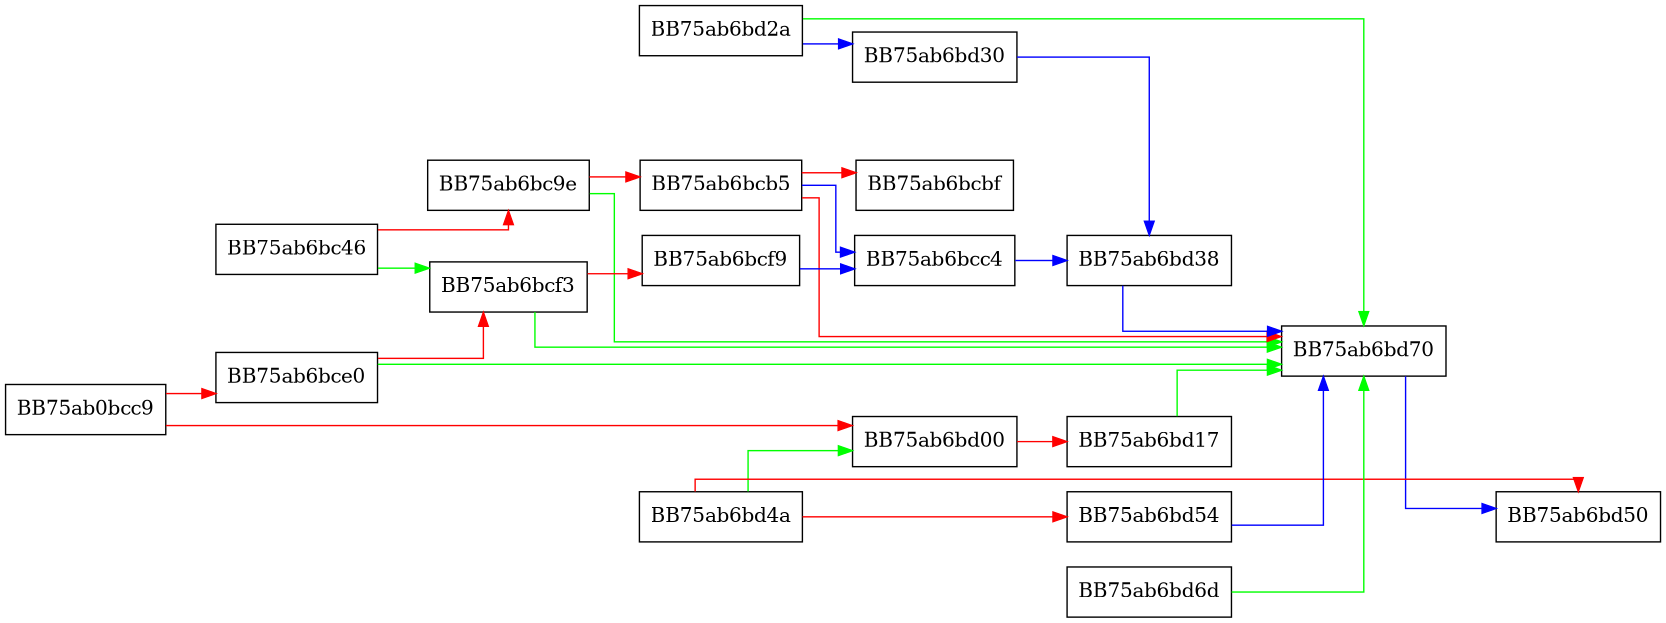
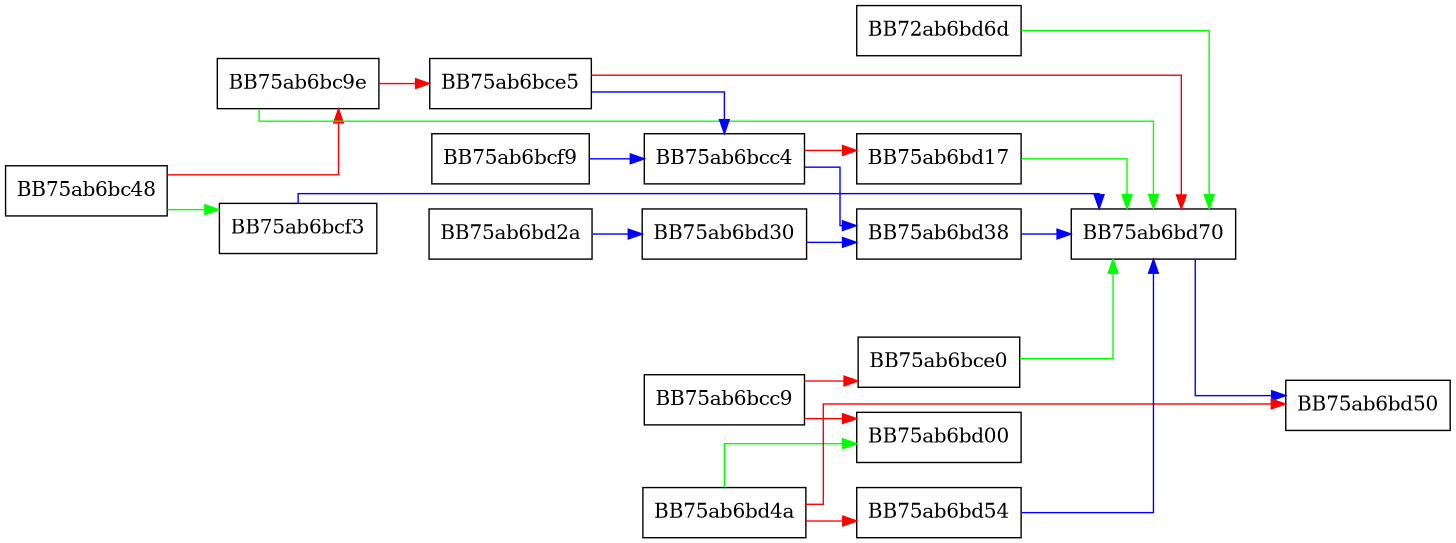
(1230, 19) -> none
(721, 185) -> (511, 84)
(935, 185) -> none
(297, 249) -> (86, 191)
(606, 274) -> none
(884, 347) -> (695, 194)
(447, 358) -> none
(86, 410) -> (724, 400)
(1035, 442) -> (824, 150)
(1149, 592) -> (939, 31)
